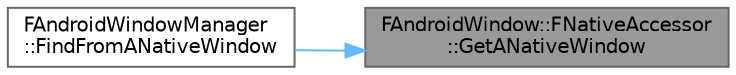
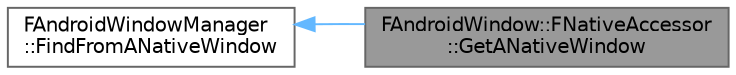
(320, 50) -> (340, 24)
